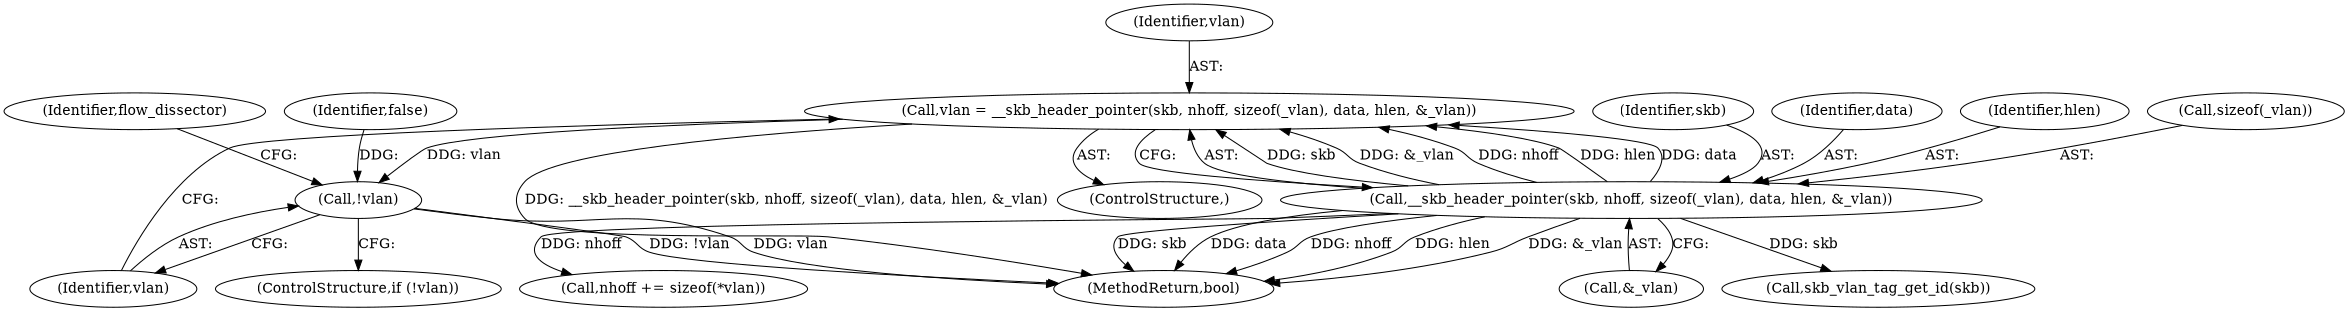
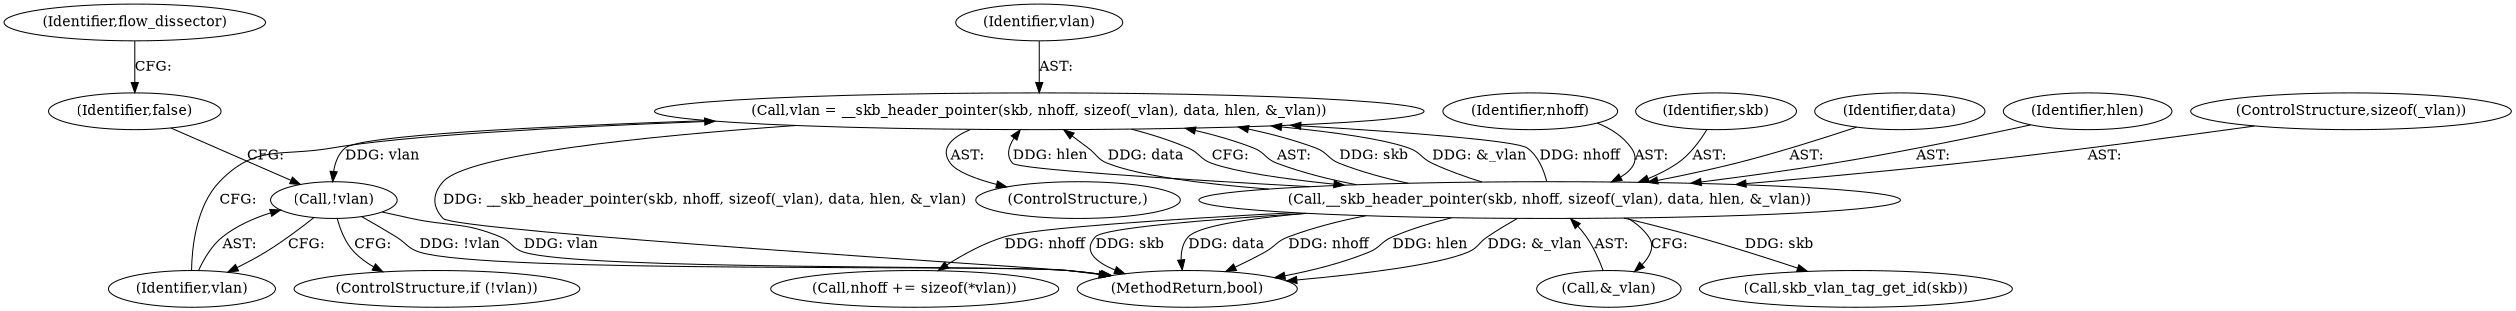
none -> (1530, 111)
(2246, 111) -> (2351, 111)
(245, 155) -> (135, 62)
(381, 156) -> (268, 156)
